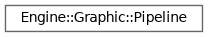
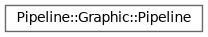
(104, 18) -> (104, 18)
